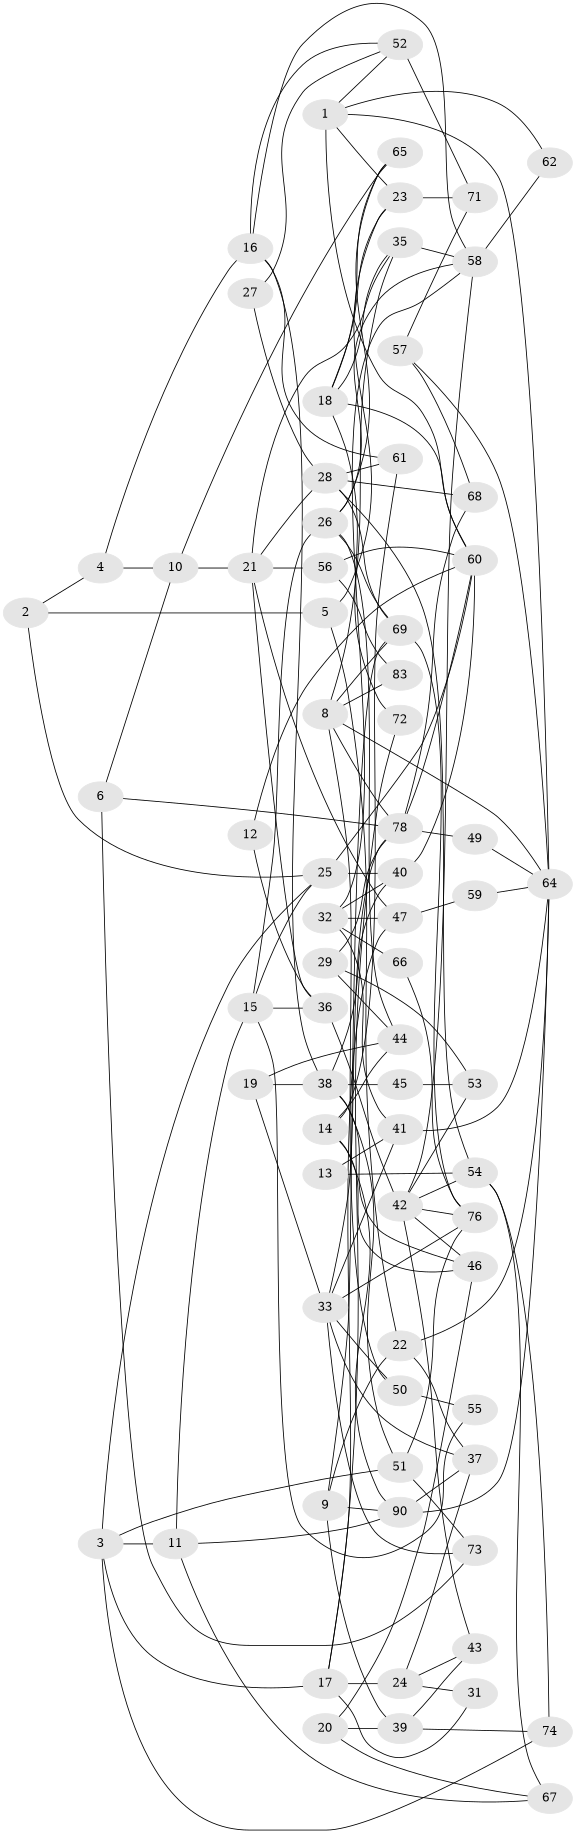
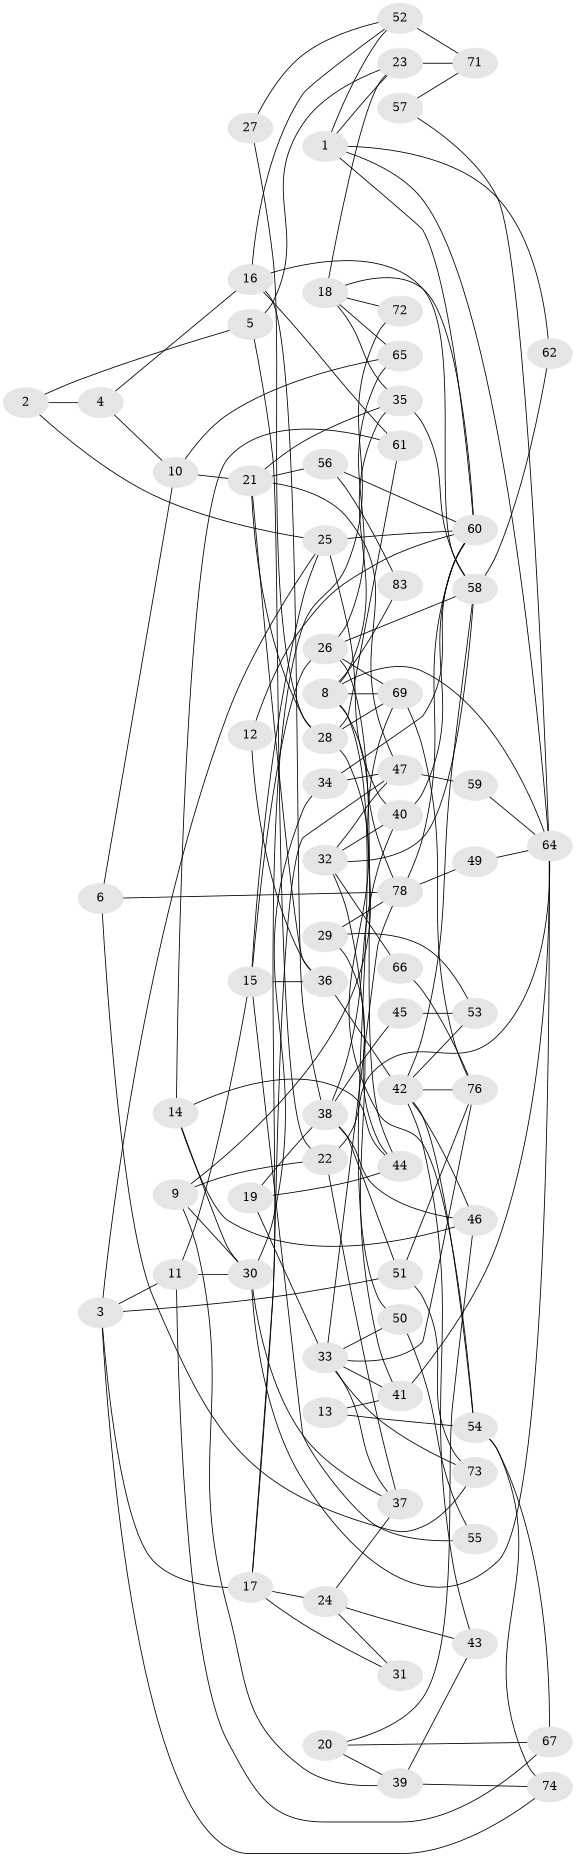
(475, 497) -> none
none -> (325, 784)
(400, 1512) -> (250, 1275)
